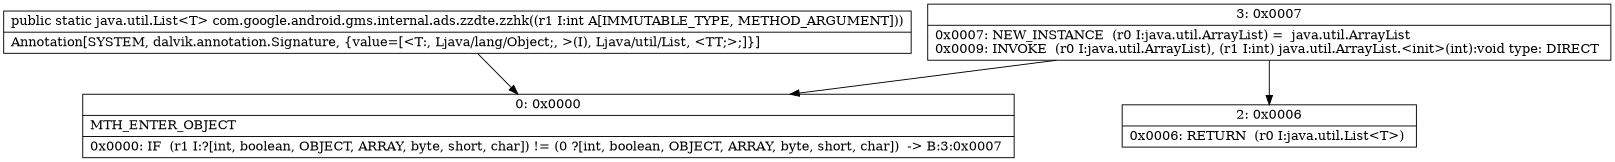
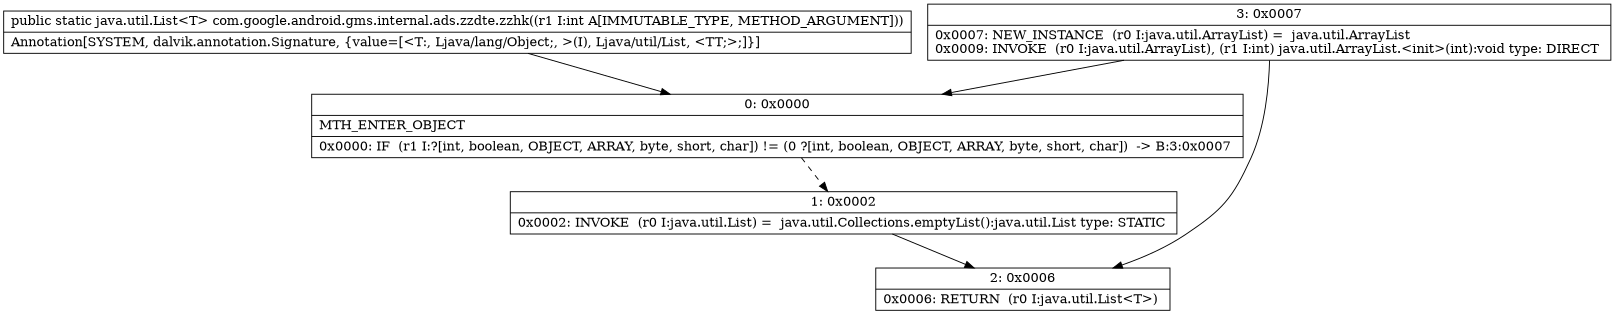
none -> (844, 213)
